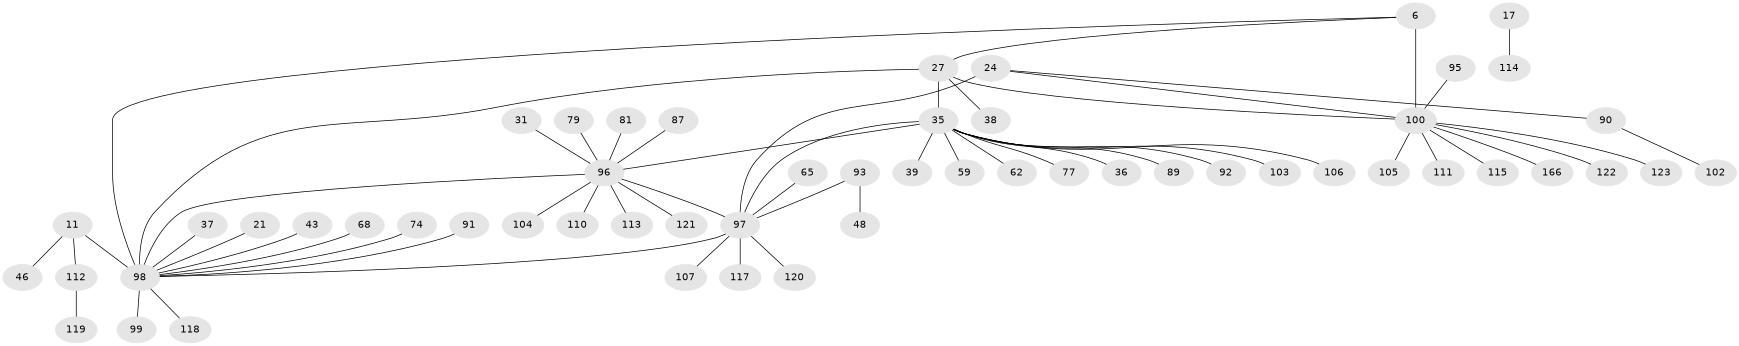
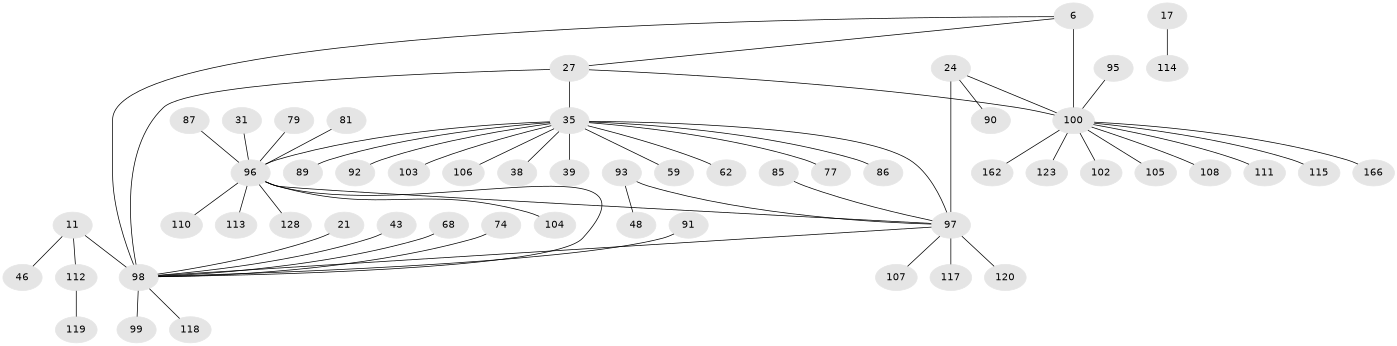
(965, 94) -> (543, 147)
(1661, 147) -> (1087, 147)
(808, 173) -> (779, 173)
(1122, 173) -> (883, 173)
none -> (1210, 173)
(1607, 173) -> (992, 173)
(208, 225) -> none
(686, 225) -> (291, 225)
